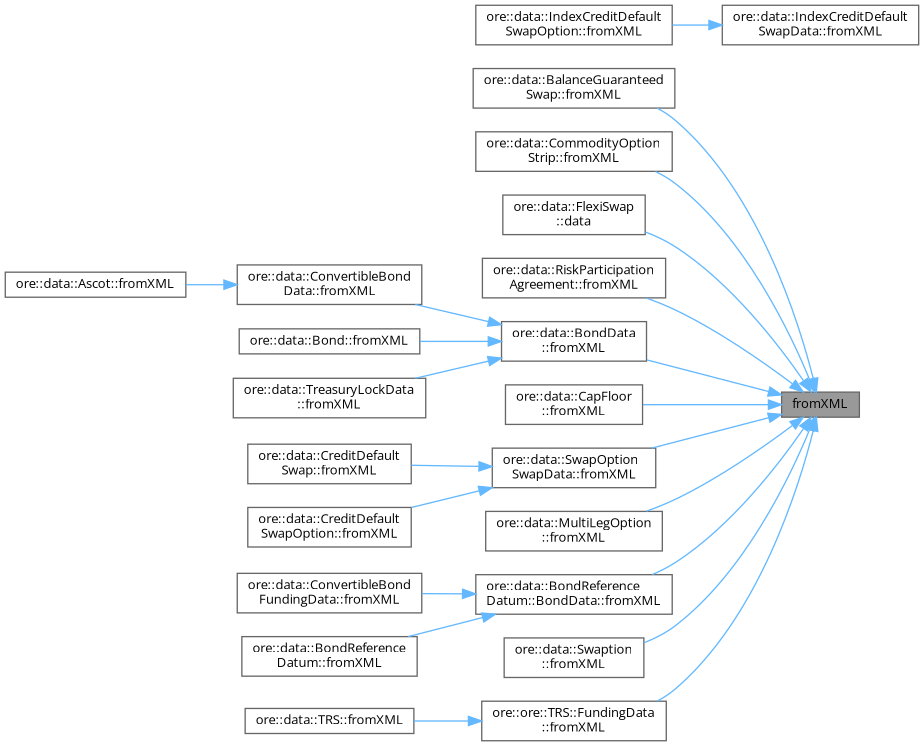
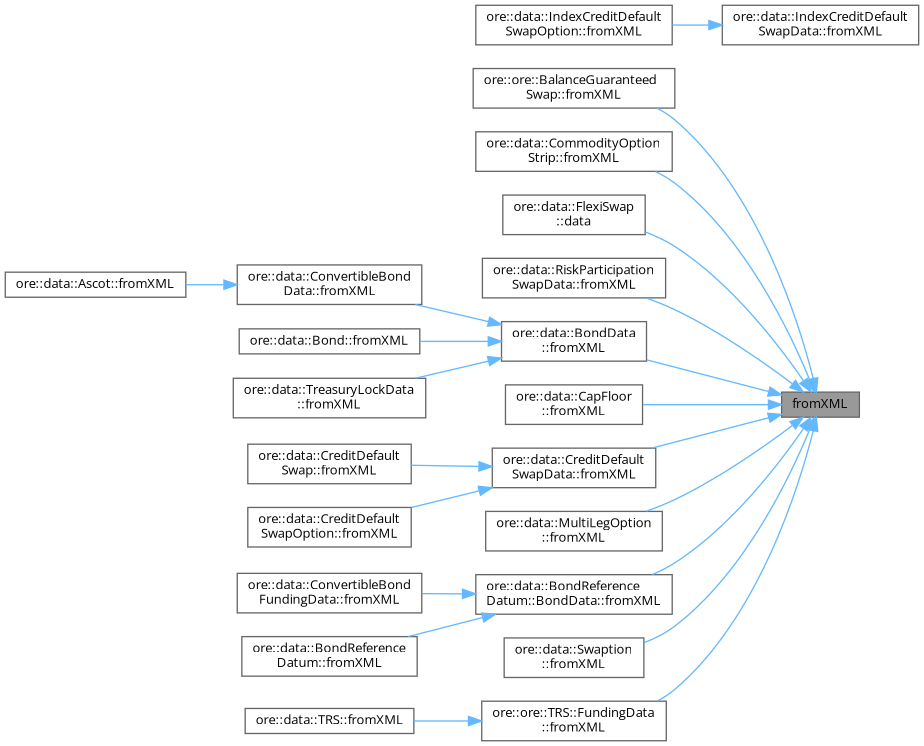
(574, 88) -> (574, 88)
(574, 278) -> (574, 278)
(574, 468) -> (574, 468)
